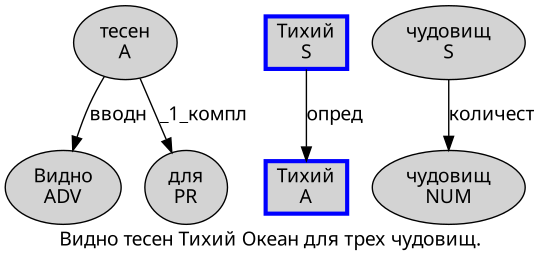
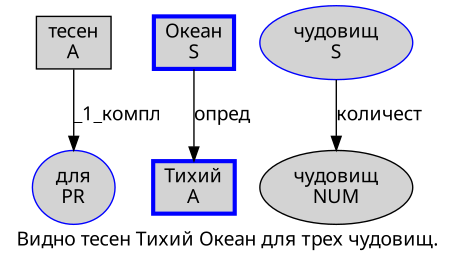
(125, 43) -> (74, 43)
(306, 43) -> (194, 43)
(449, 43) -> (336, 43)
(63, 187) -> none
(186, 187) -> (74, 187)
